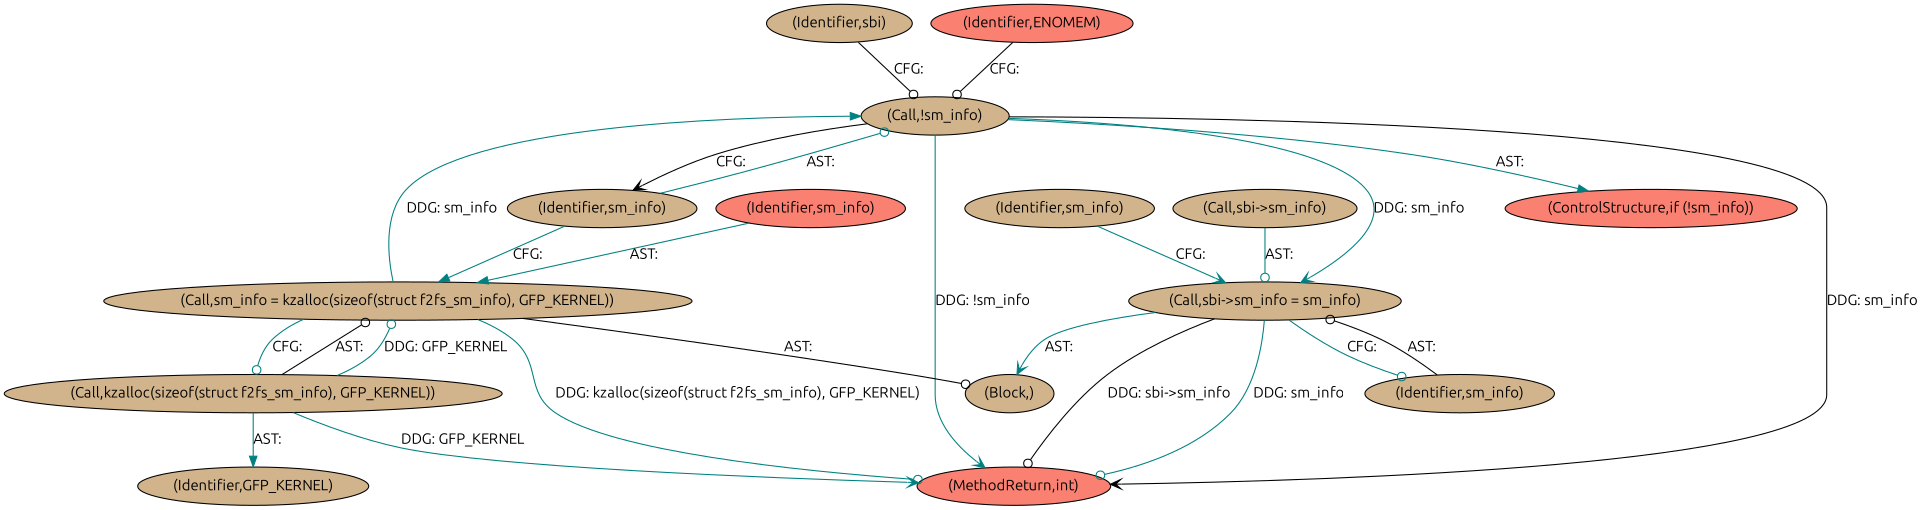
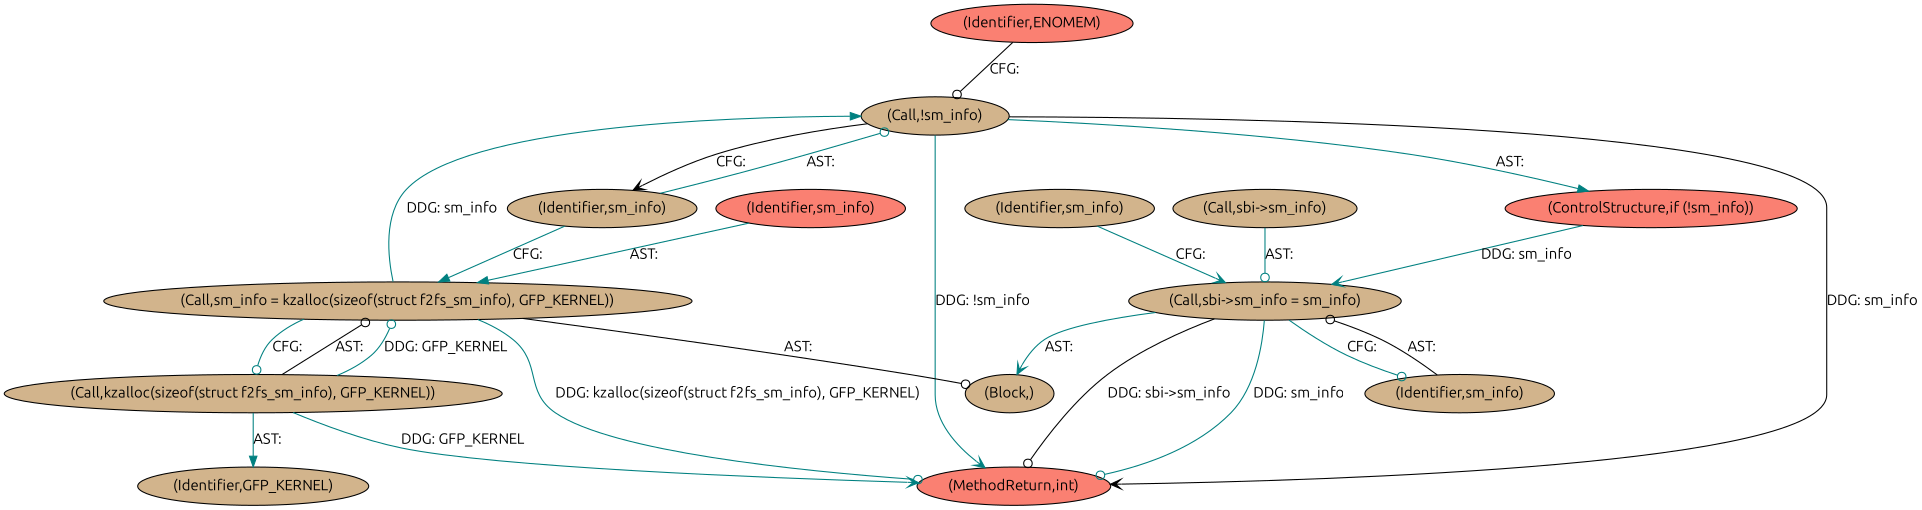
(839, 23) -> none
(1251, 143) -> (1463, 254)
